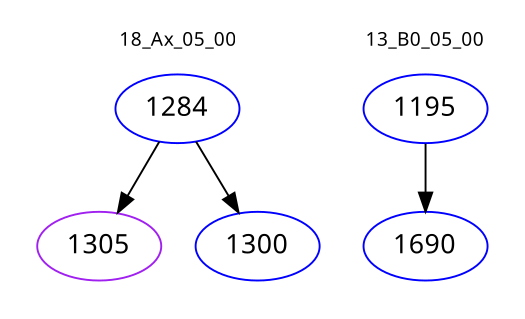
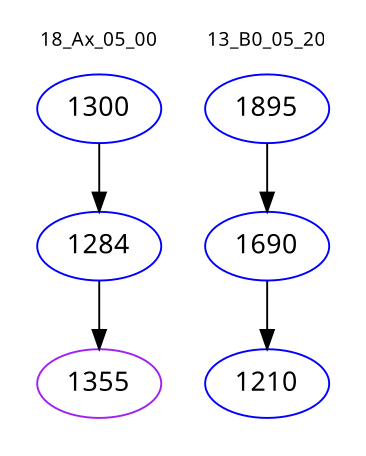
(426, 41) -> (267, 41)
(426, 109) -> (267, 109)
(212, 169) -> (99, 168)
(99, 246) -> (99, 384)
none -> (267, 384)
